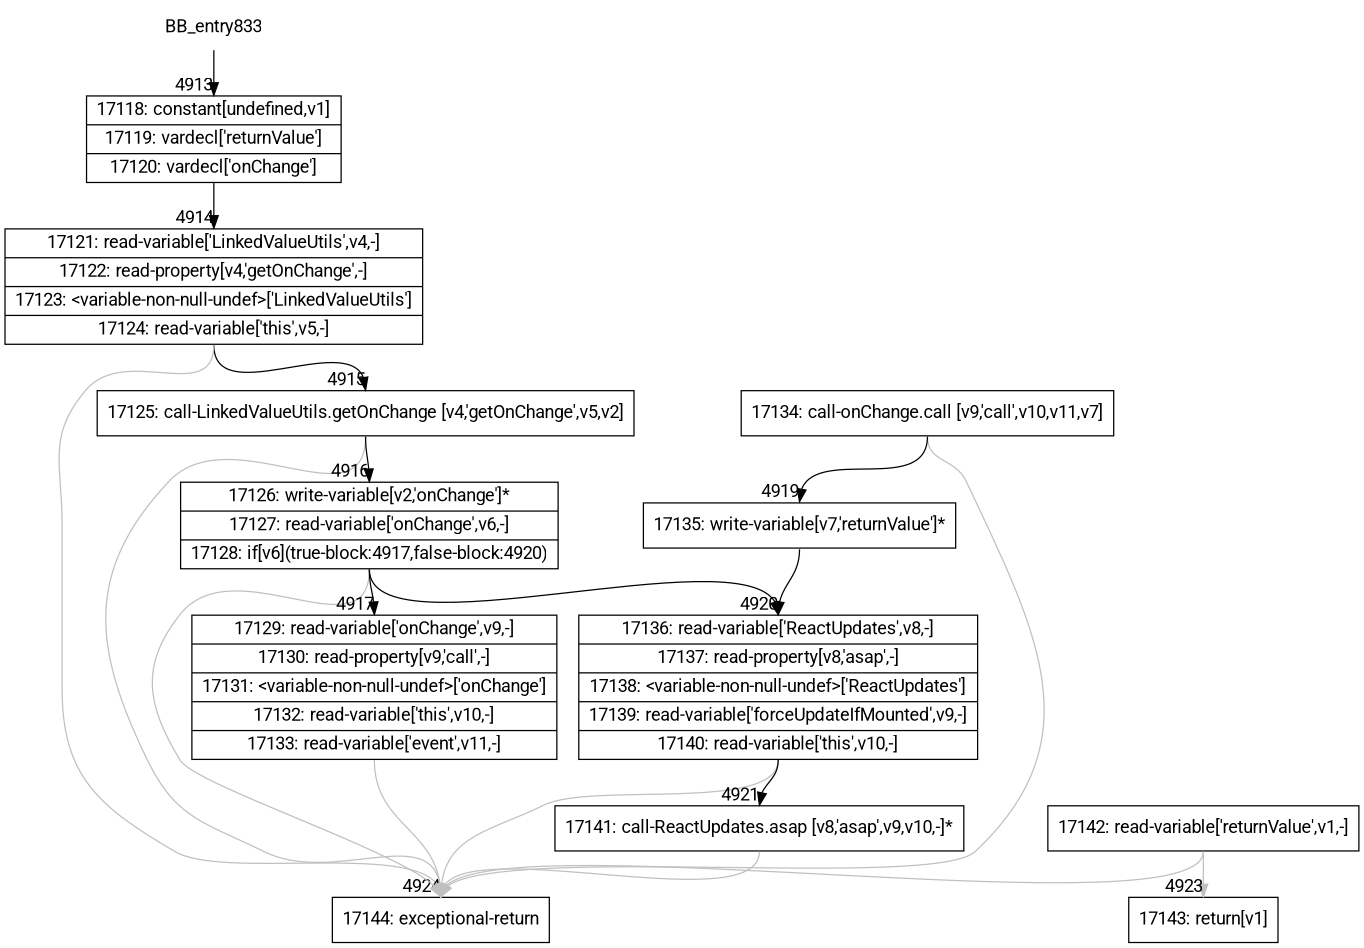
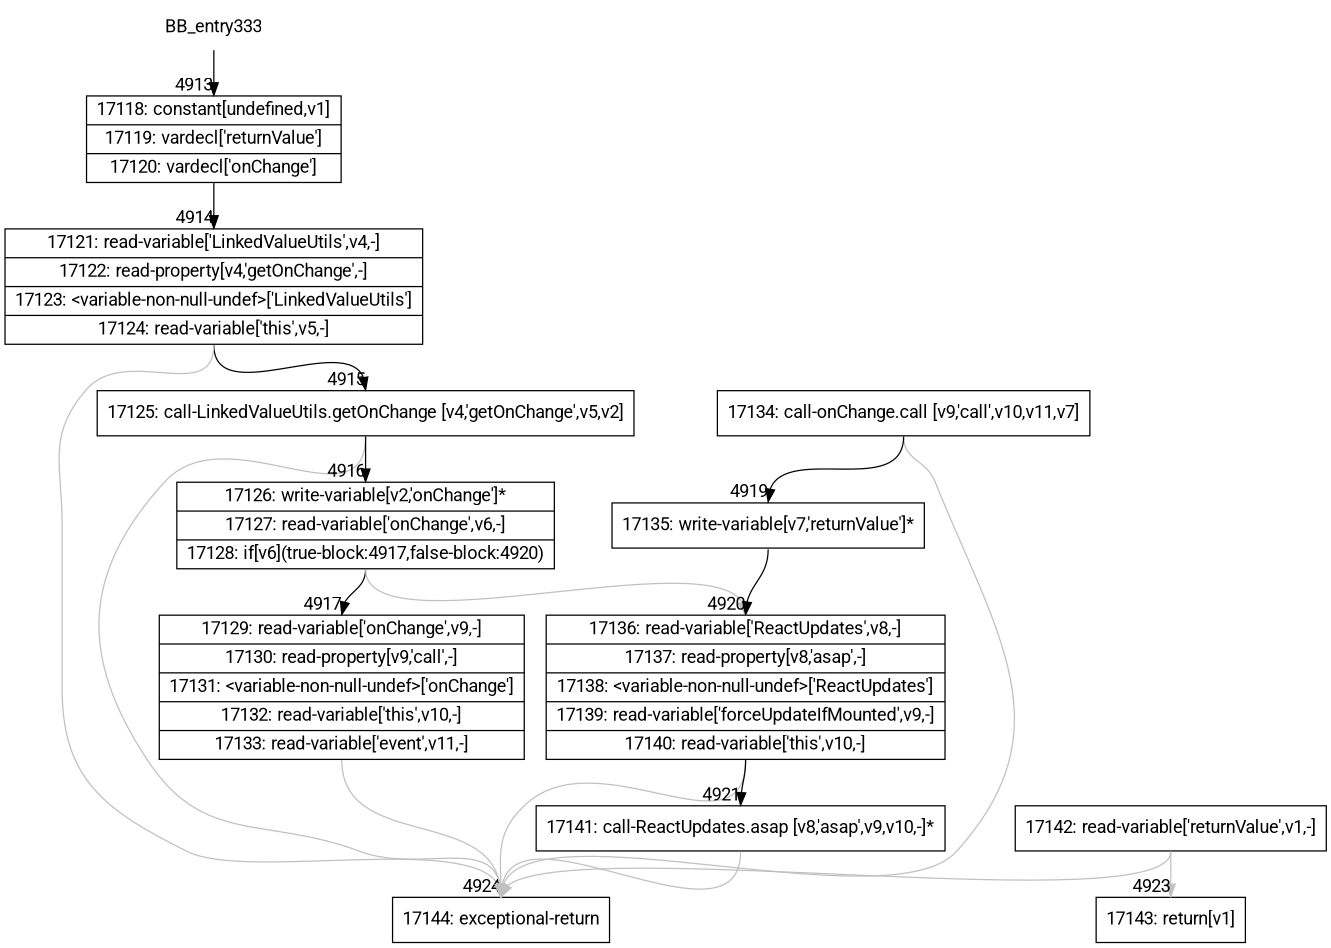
(214, 28) -> (214, 28)
(568, 593) -> (550, 593)
(160, 719) -> none
